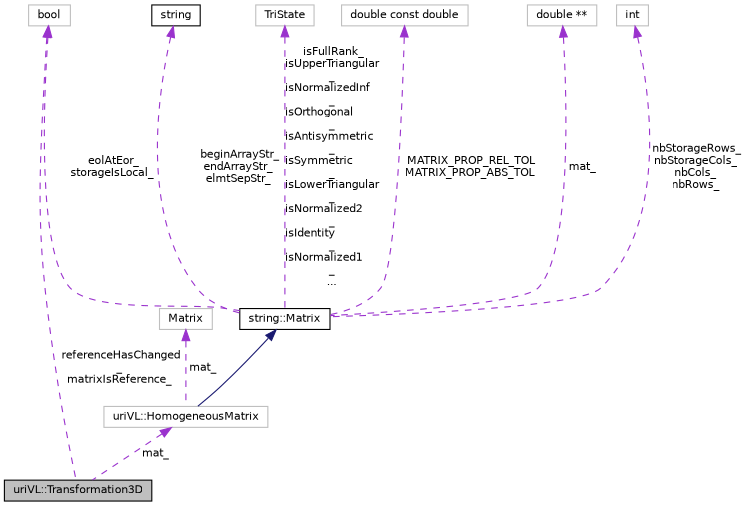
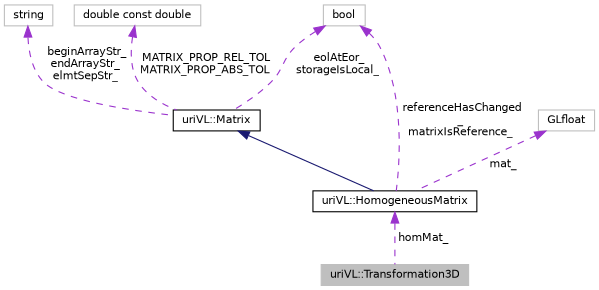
(176, 15) -> (29, 15)
(285, 15) -> none
(562, 15) -> none
(632, 15) -> none
(43, 260) -> (397, 109)
(186, 319) -> (566, 120)
(285, 319) -> (217, 120)
(186, 417) -> (395, 201)
(154, 454) -> (422, 238)
(78, 491) -> (395, 275)
